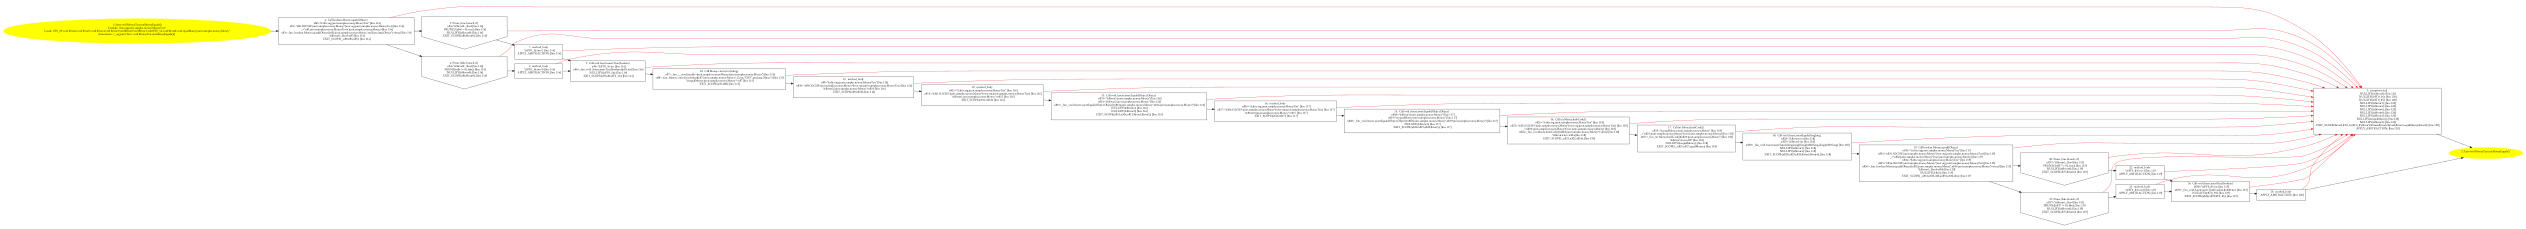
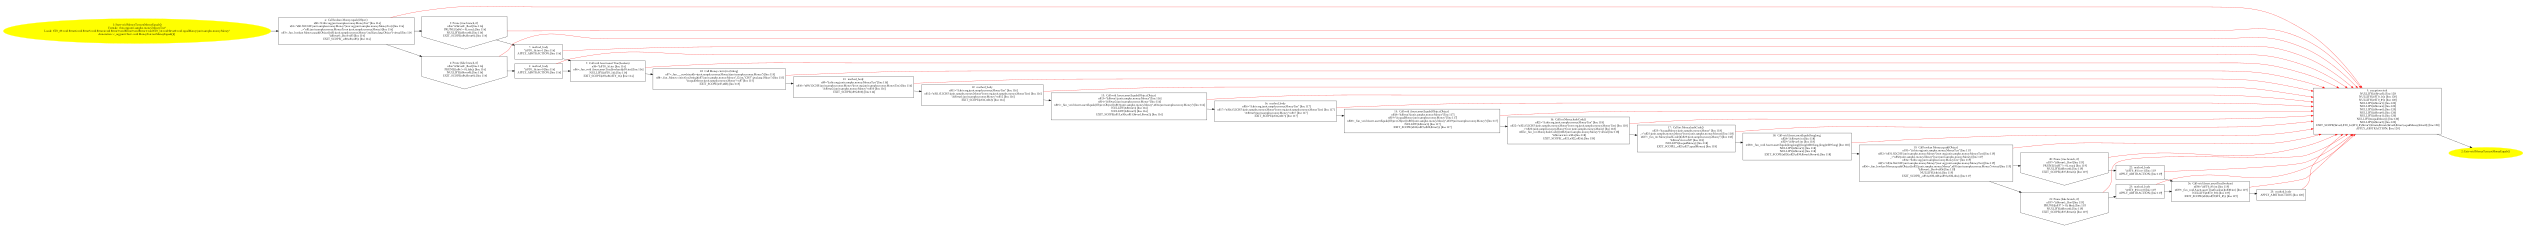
(2384, 174) -> none
